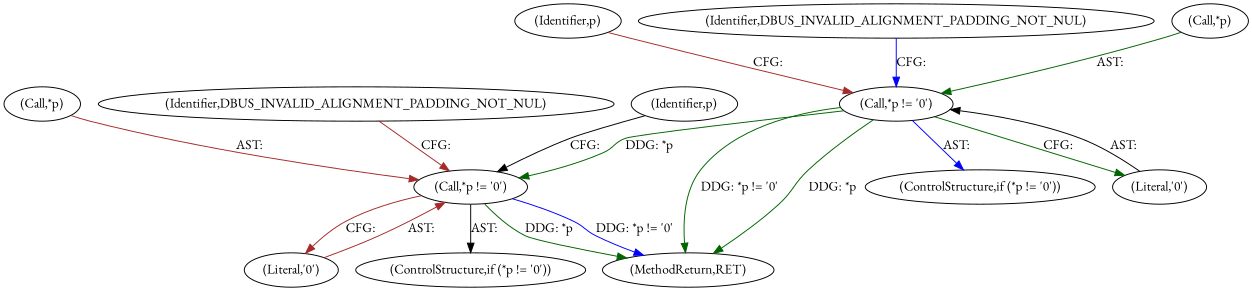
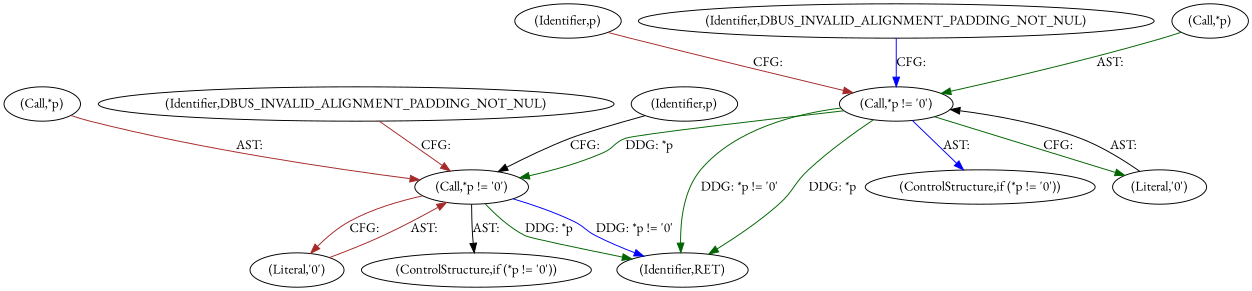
(688, 270) -> (683, 270)
